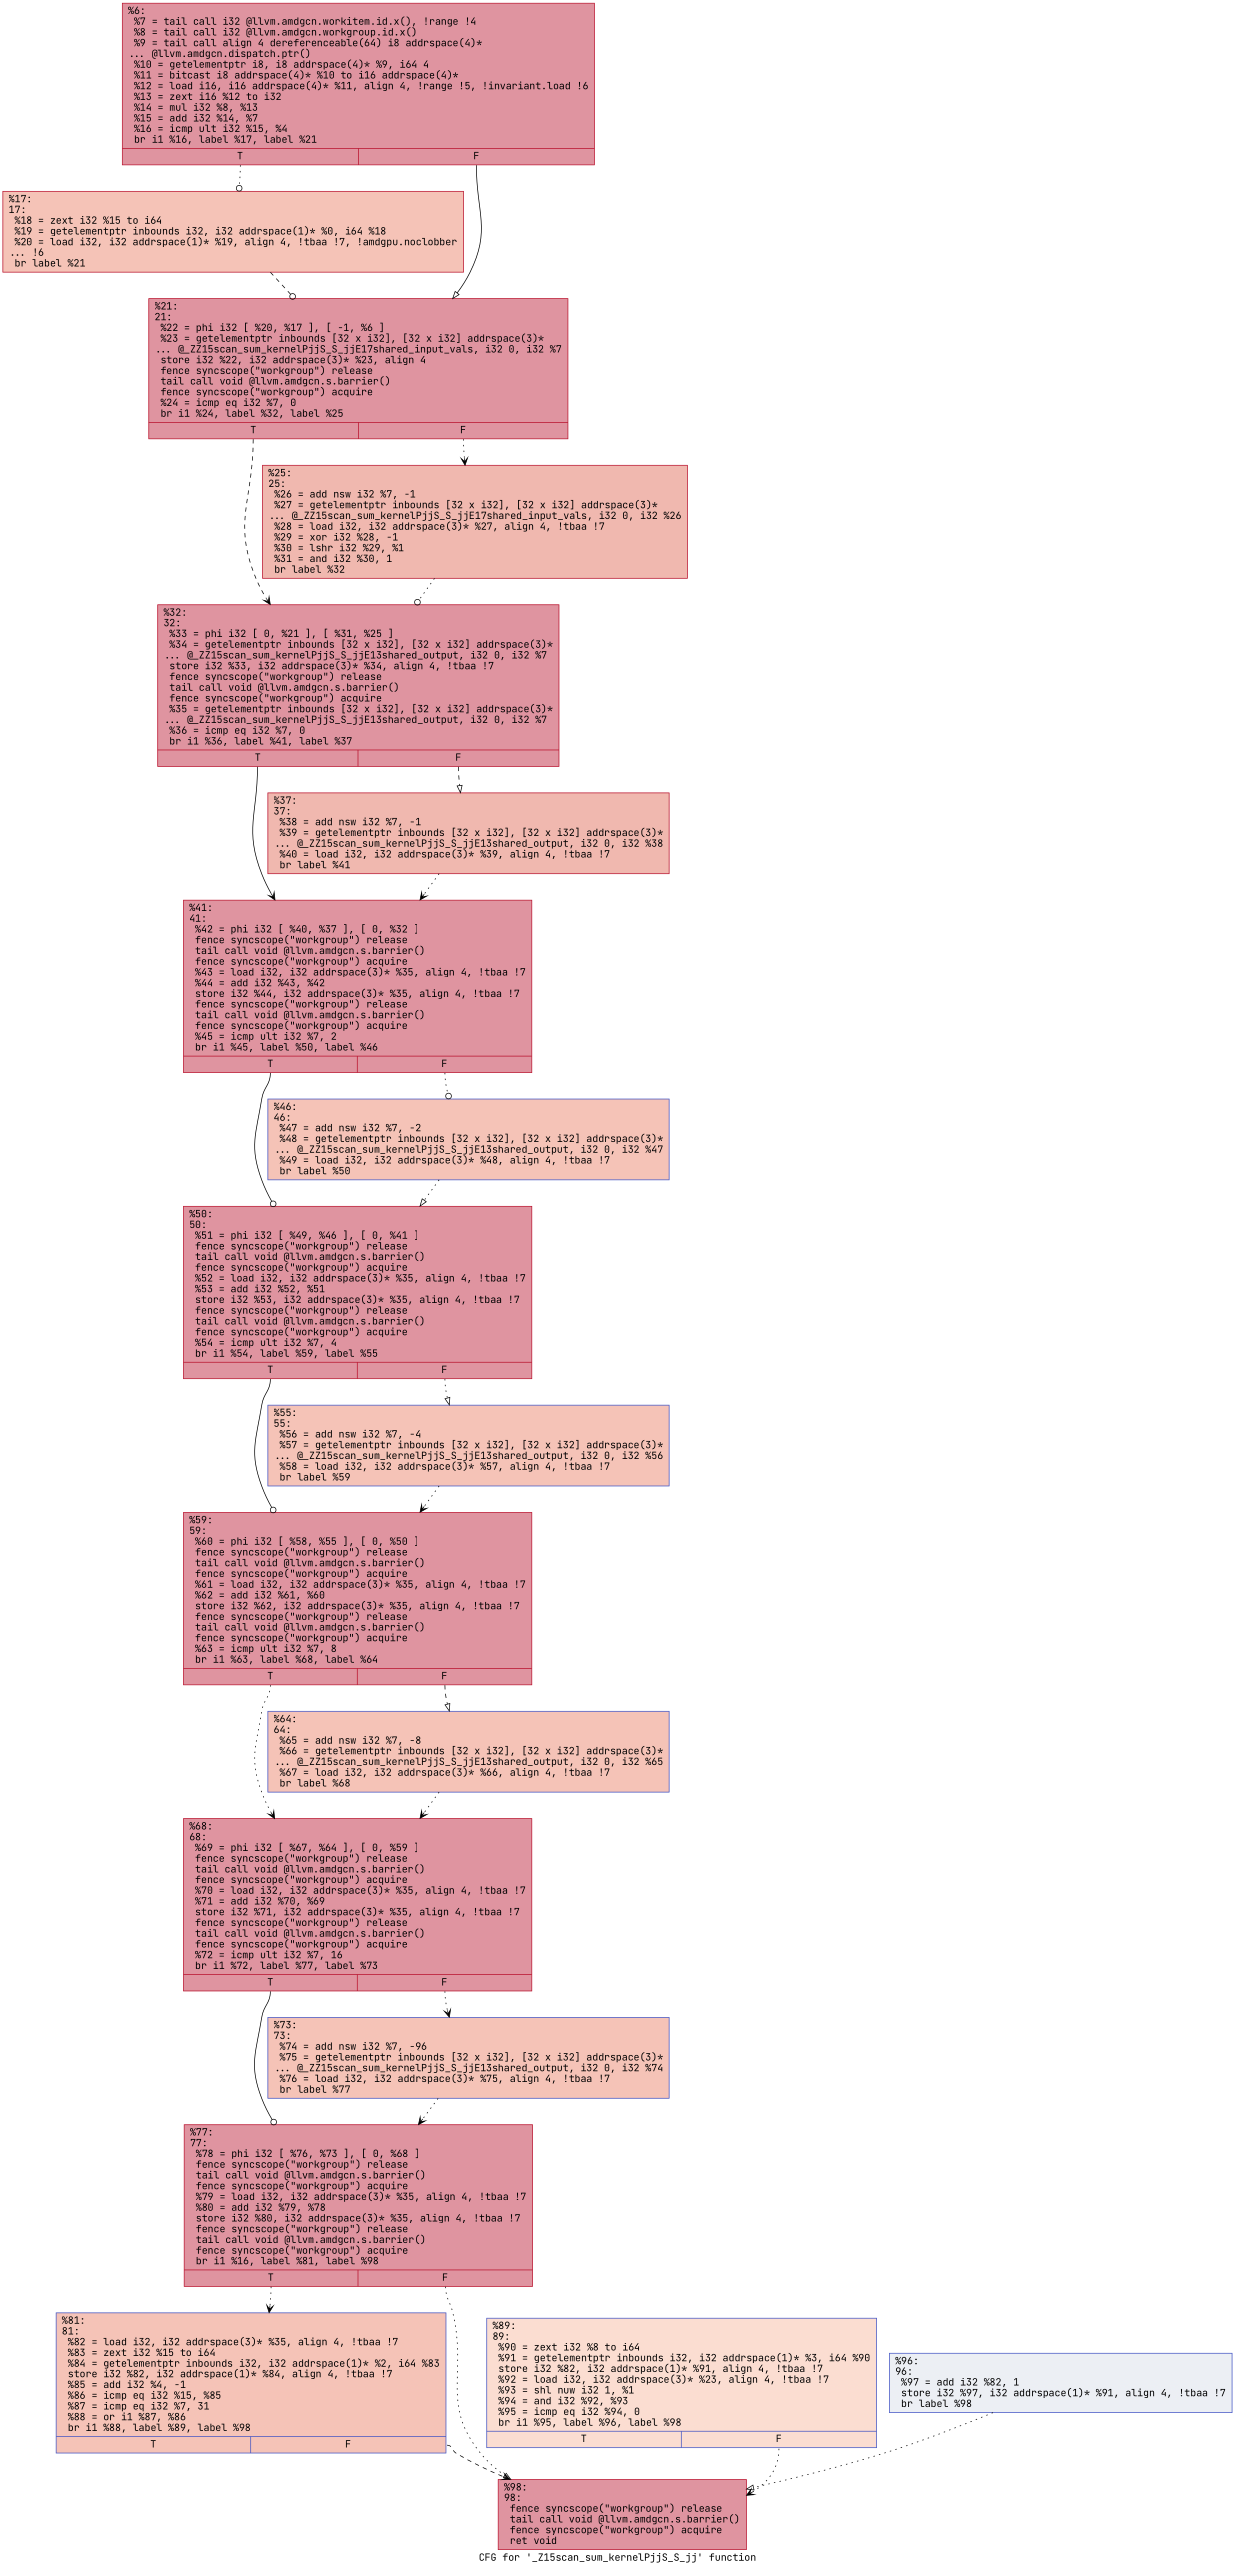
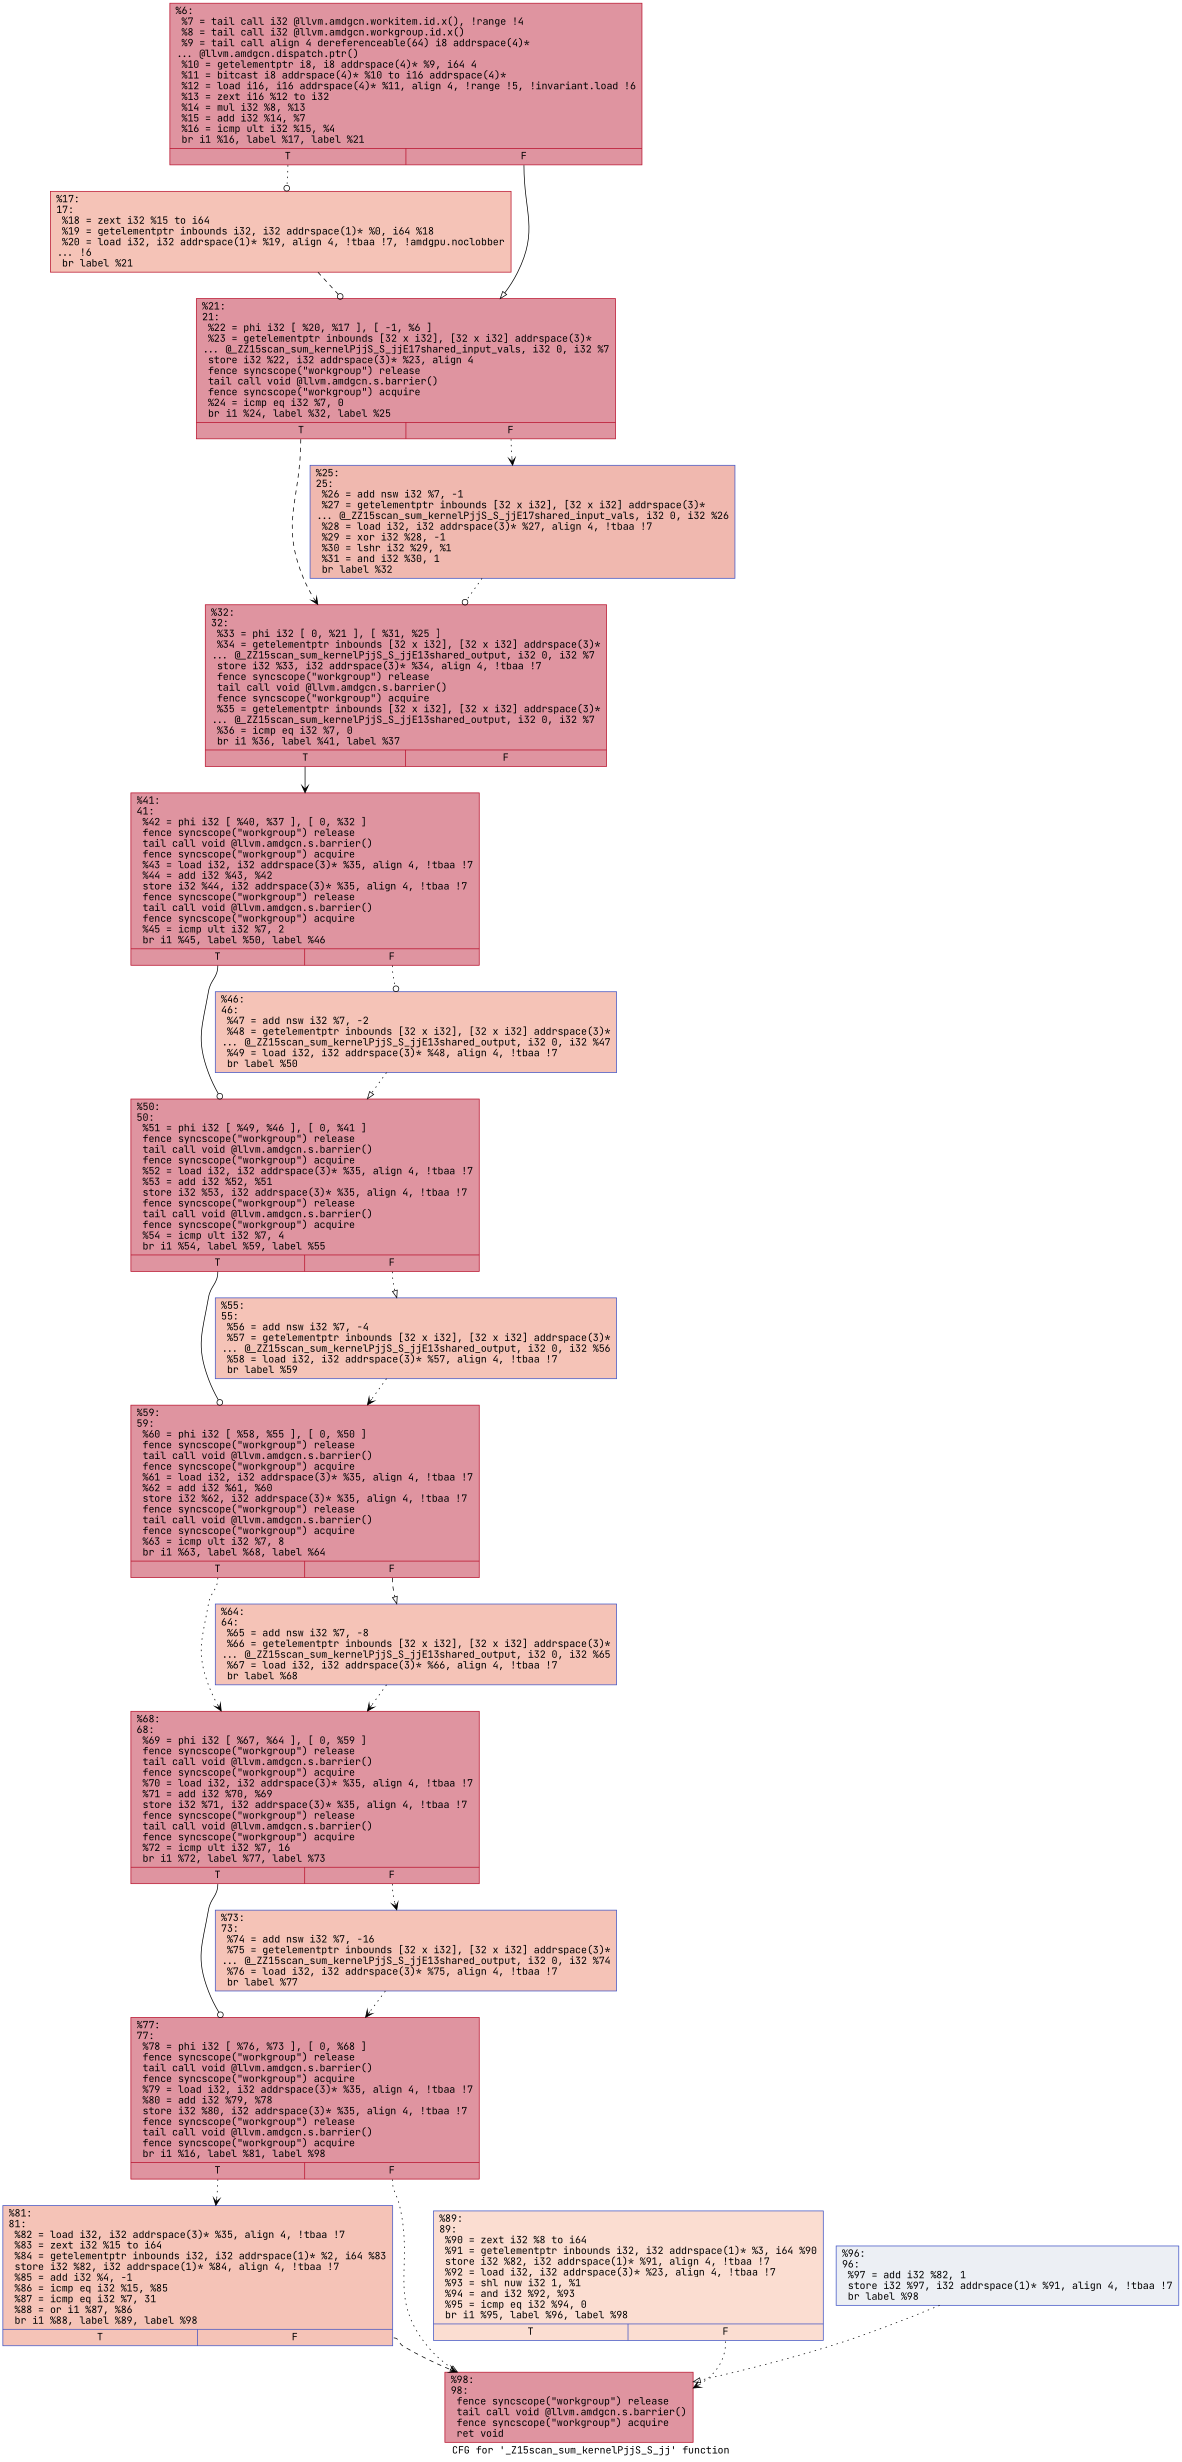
(475, 522) -> (523, 522)
(469, 833) -> none
(350, 2047) -> (298, 1939)
